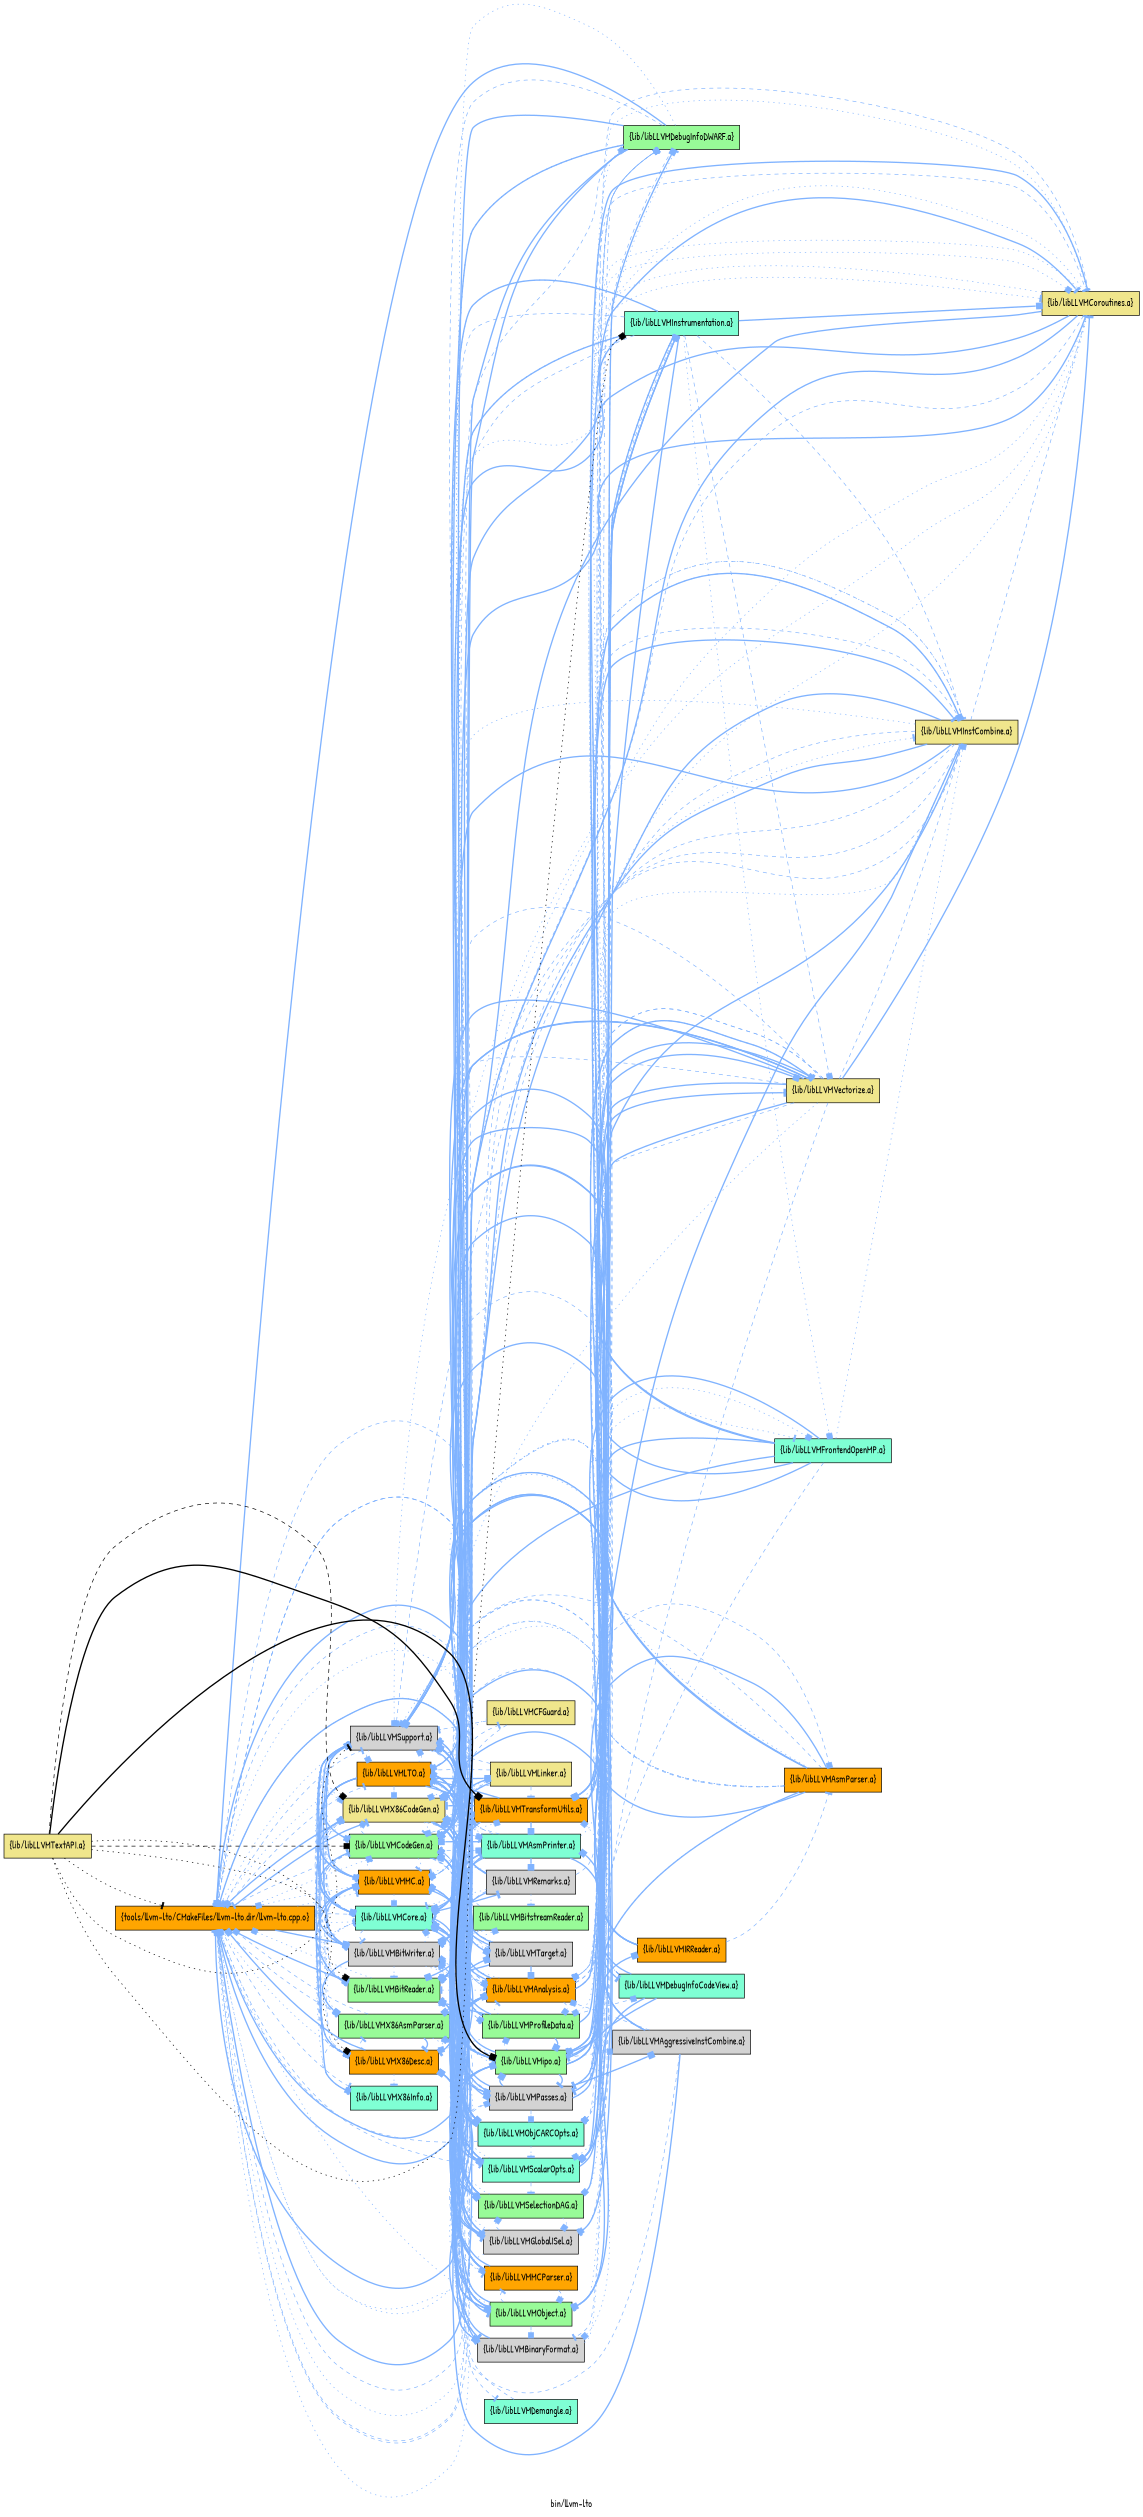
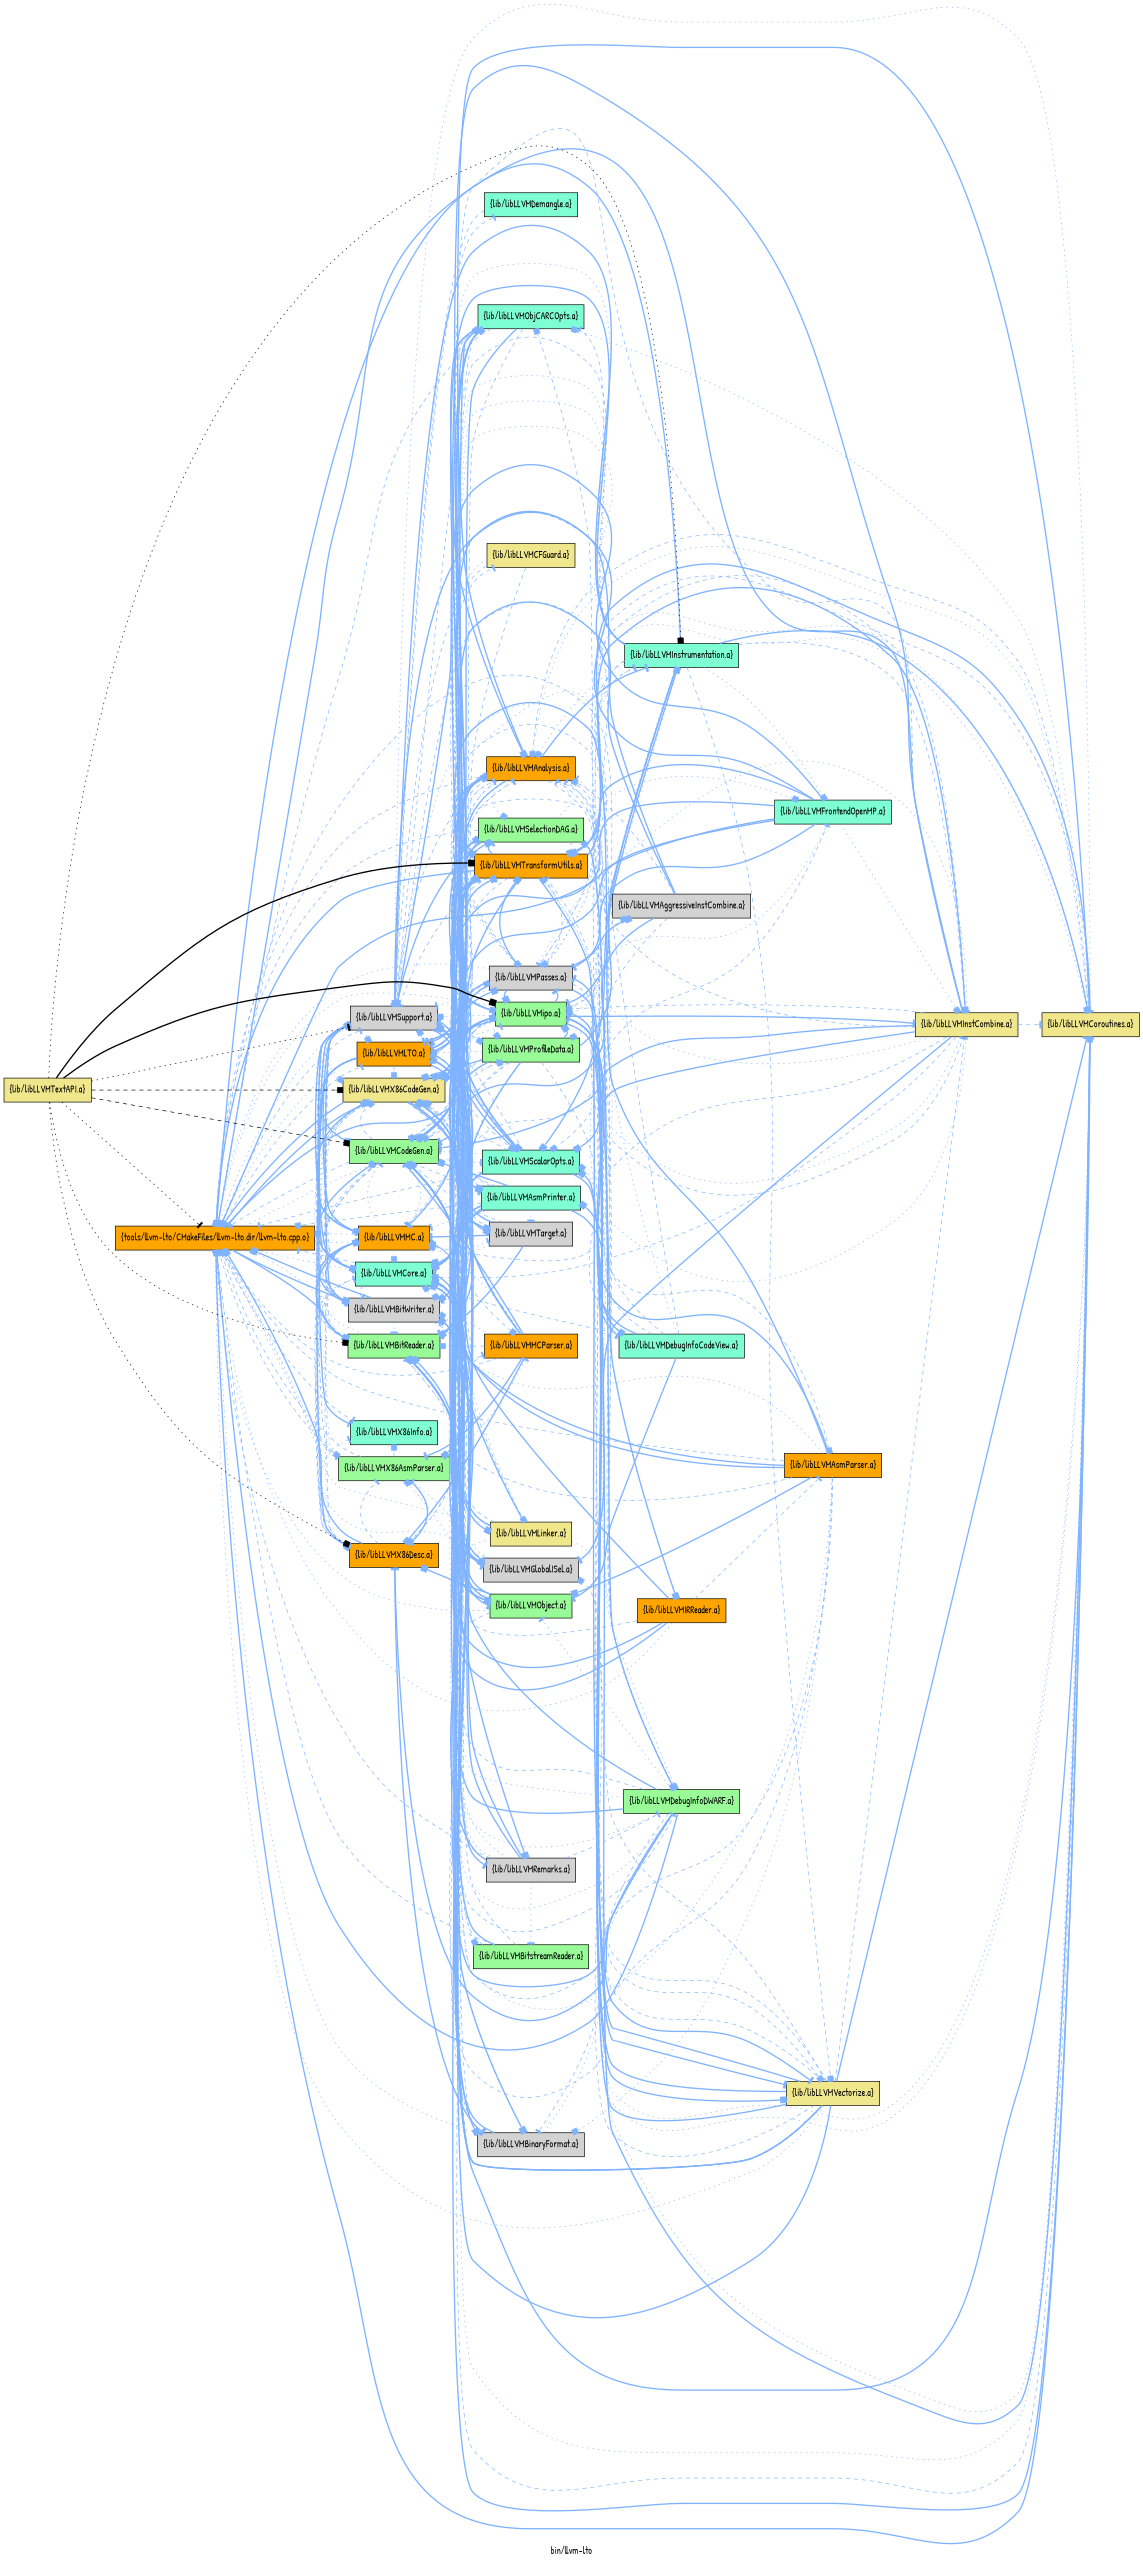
(606, 988) -> (631, 1677)
(598, 992) -> (811, 640)
(524, 1460) -> (581, 1497)
(599, 1935) -> (605, 1239)
(325, 1982) -> (312, 1275)
